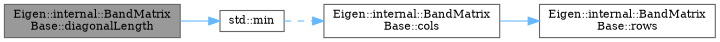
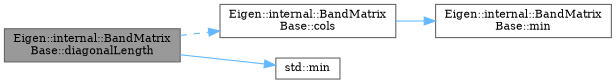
(298, 21) -> (194, 34)
(627, 21) -> (523, 21)
